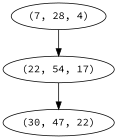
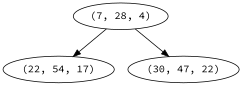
(59, 92) -> (149, 40)
